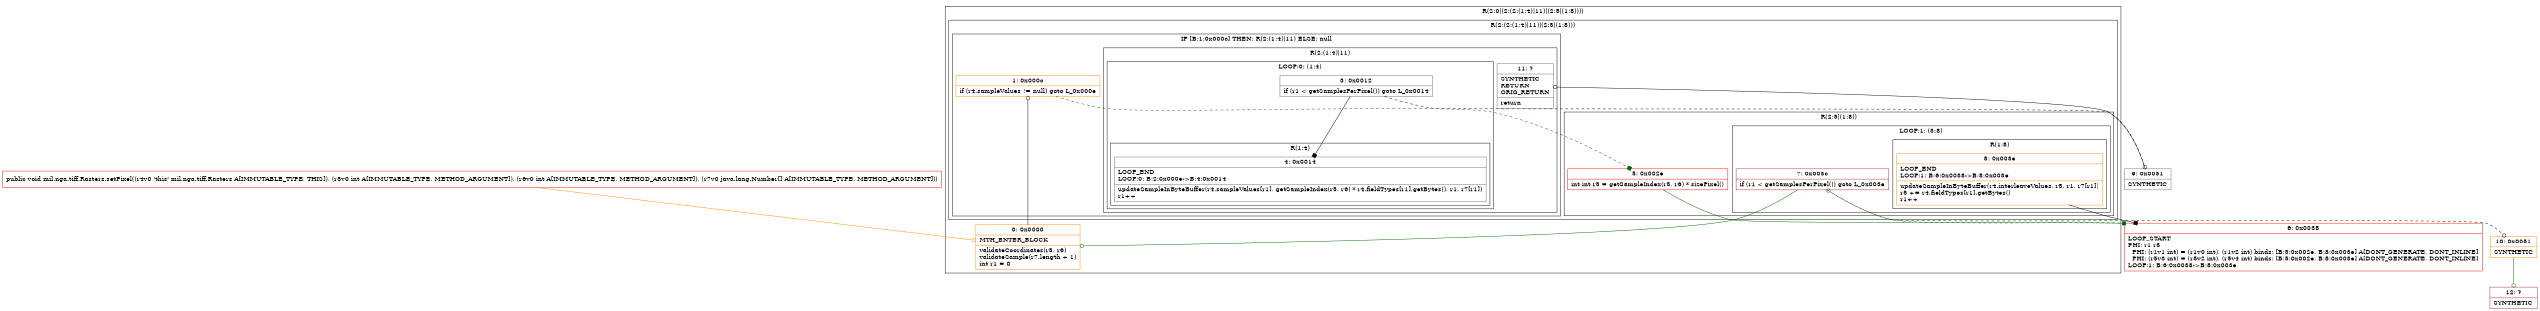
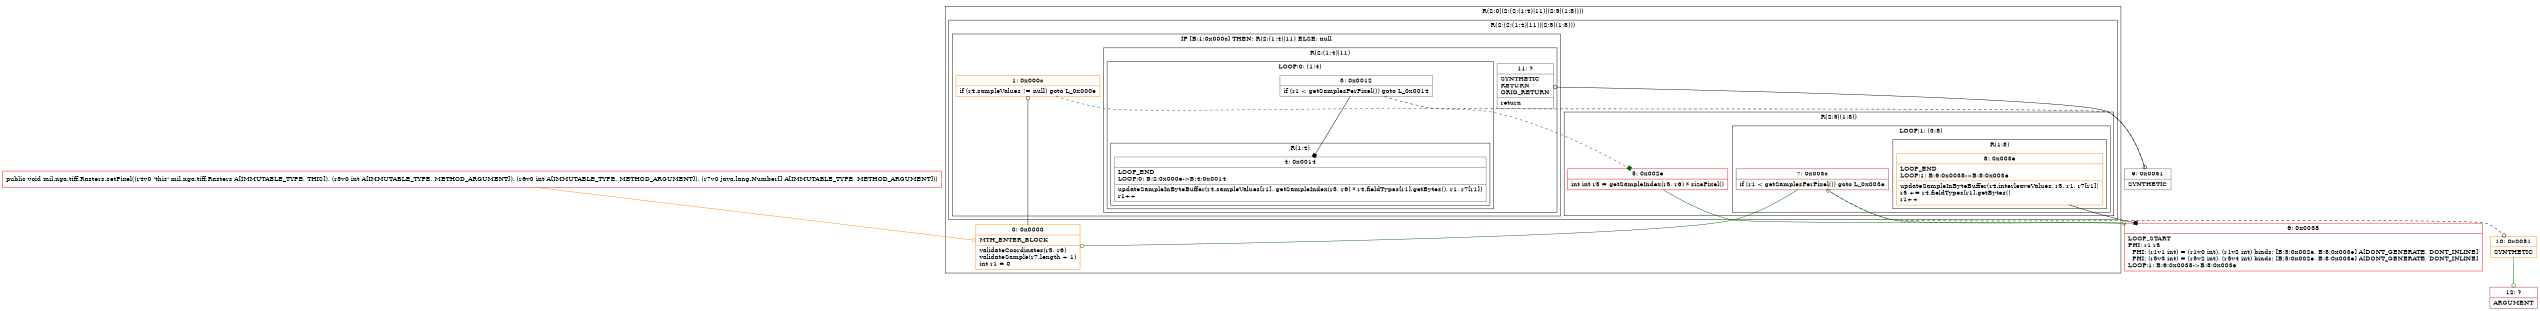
(1889, 223) -> (1889, 223)
(1975, 223) -> (1975, 223)
(2513, 303) -> (2514, 303)
